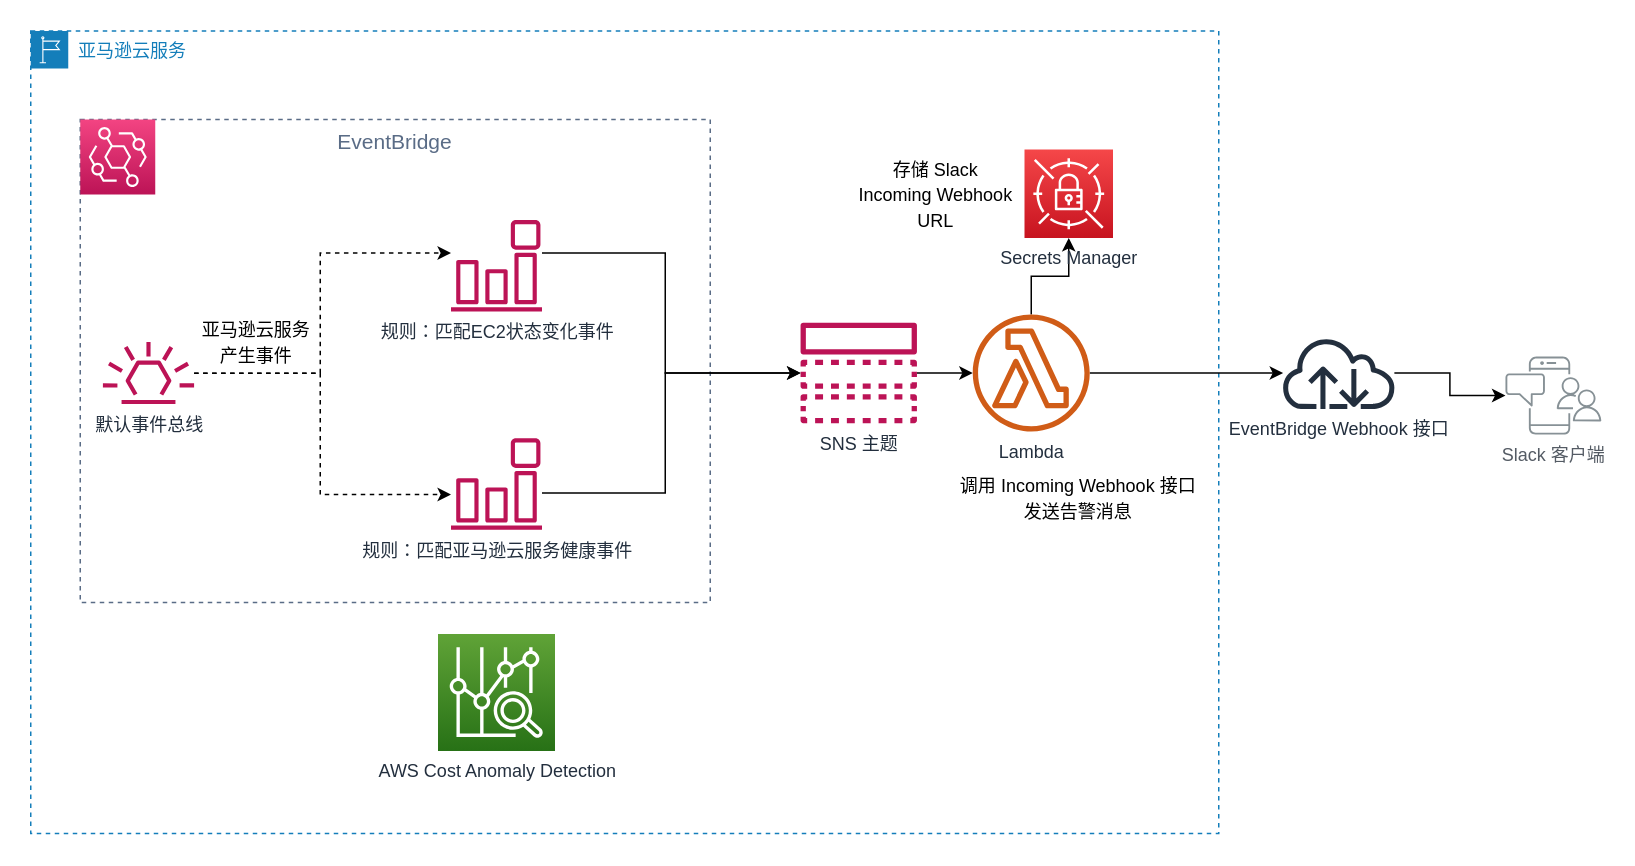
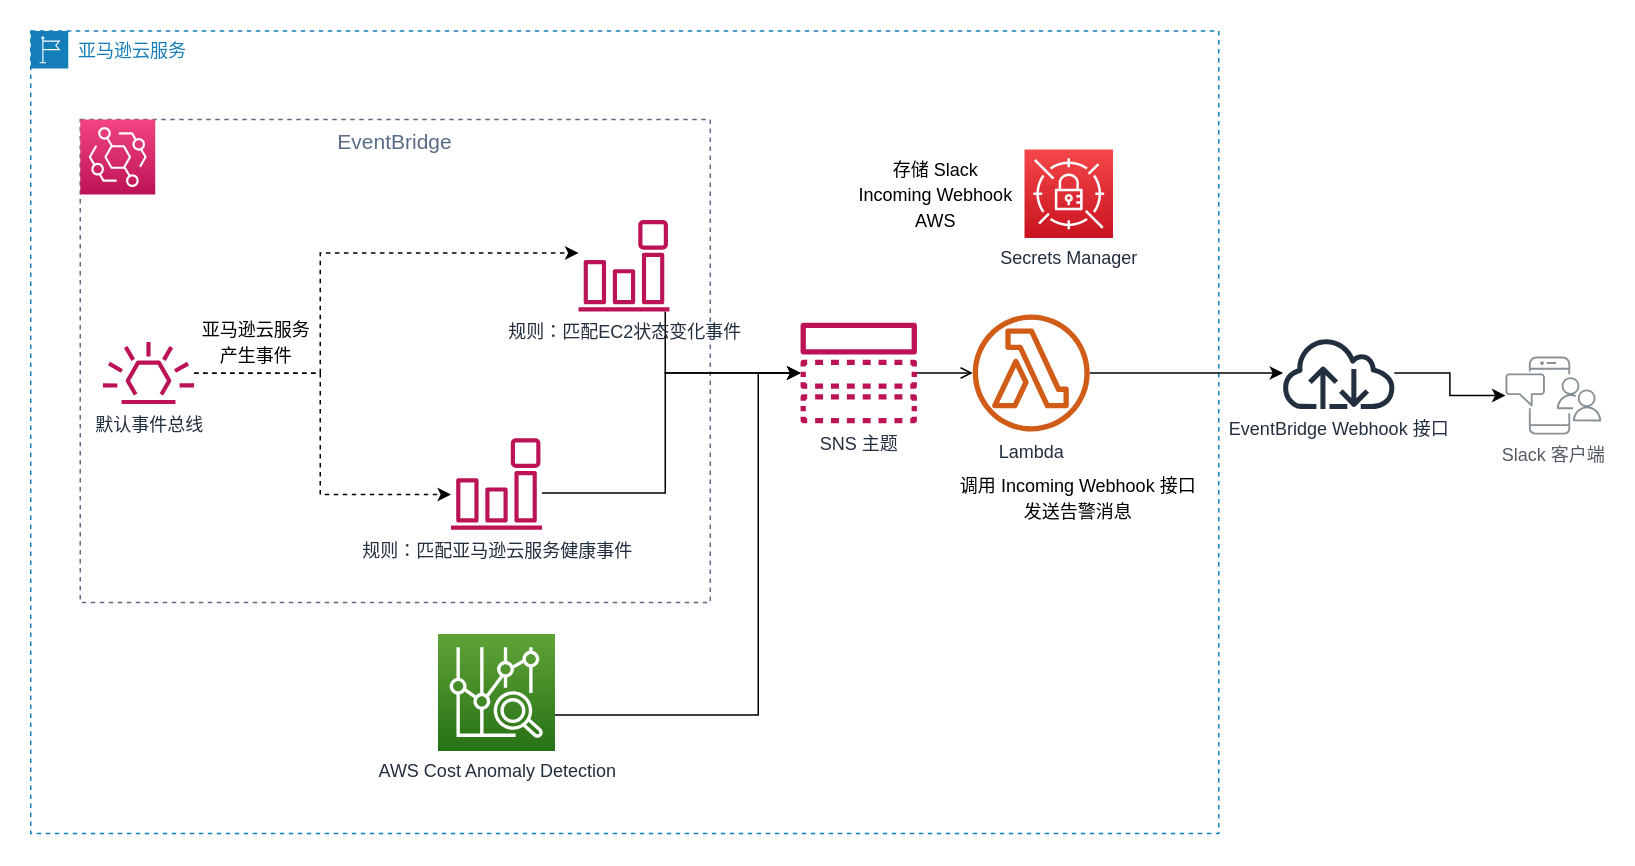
(936, 194) -> (936, 194)
(497, 266) -> (624, 266)
(1037, 276) -> none
(961, 373) -> (963, 373)
none -> (758, 647)
